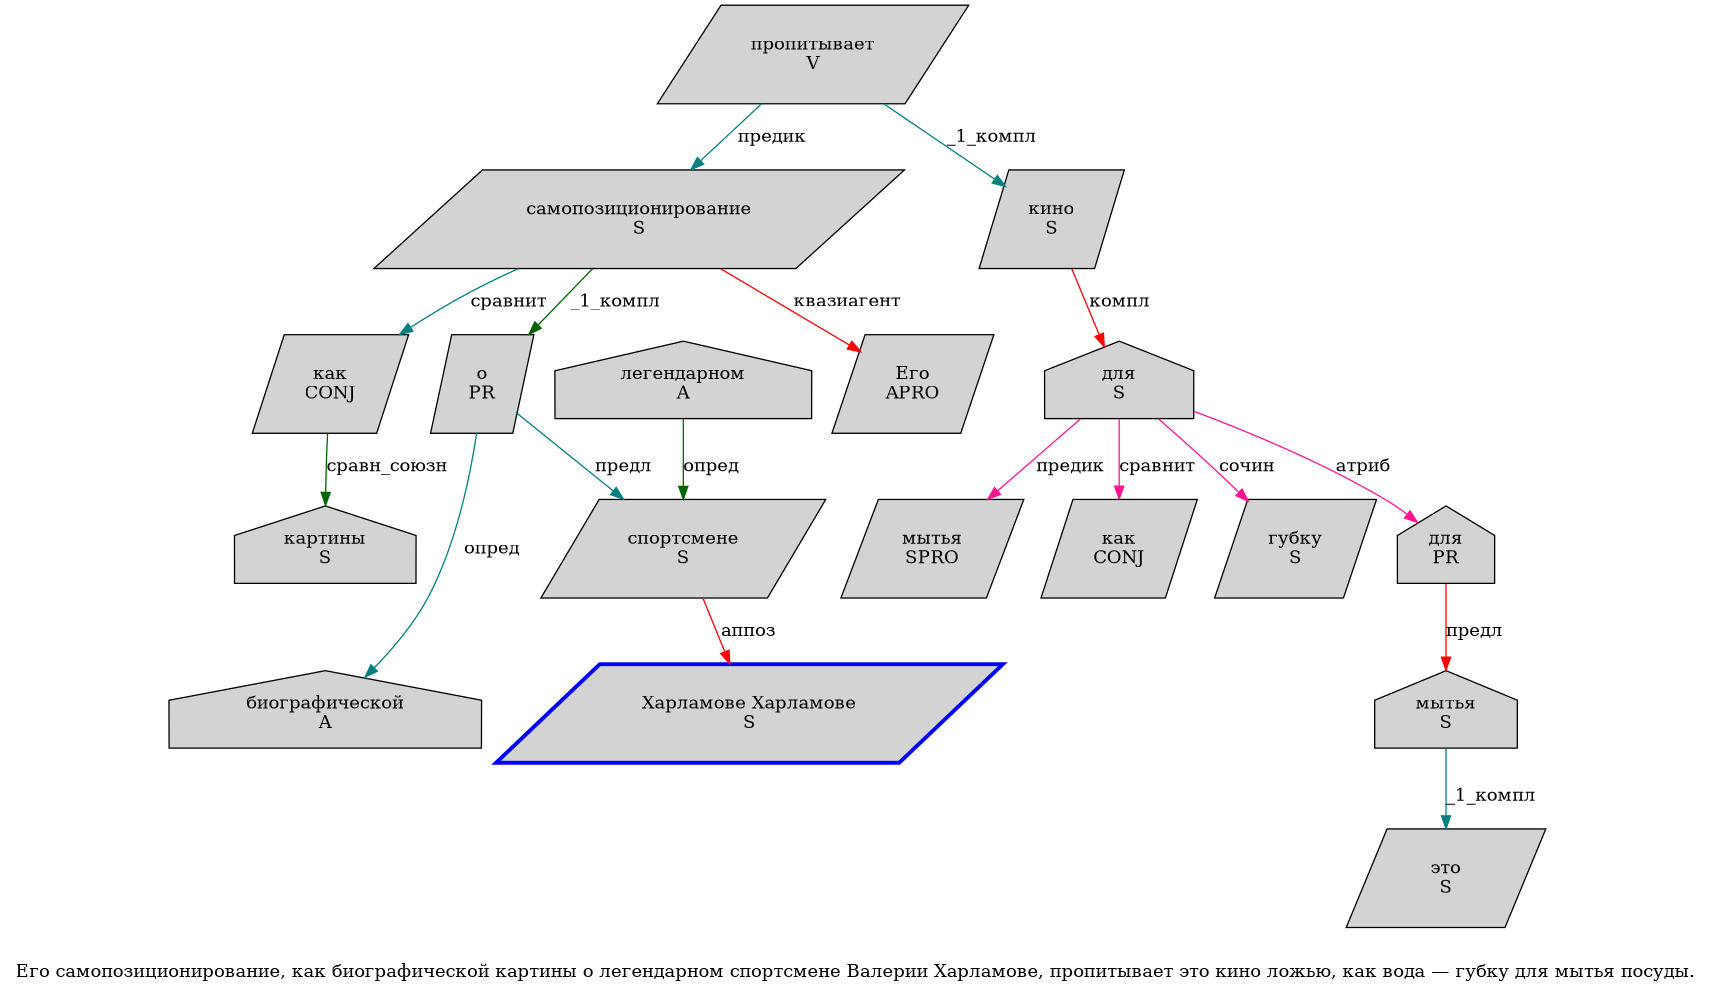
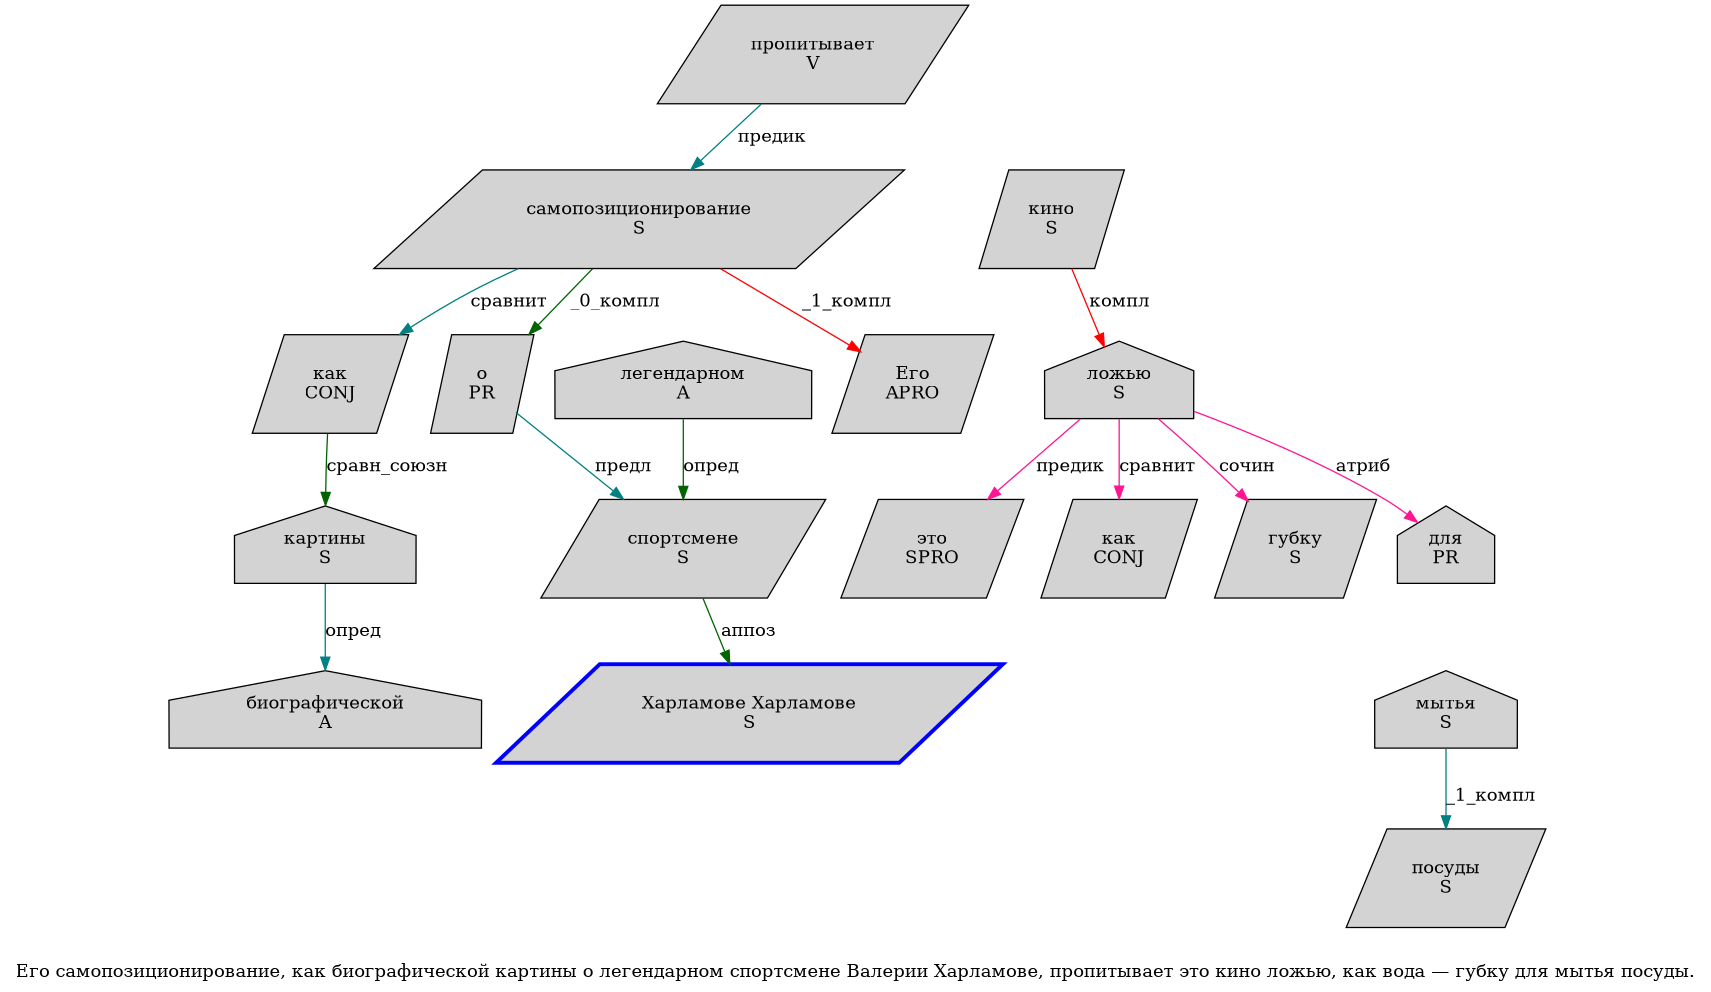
(939, 142) -> none
(616, 302) -> (616, 302)
(847, 302) -> (847, 302)
(1119, 384) -> (1119, 384)
(932, 549) -> (932, 549)
(445, 560) -> (325, 621)
(1446, 621) -> none
(714, 625) -> (714, 625)
(1446, 878) -> (1446, 878)
